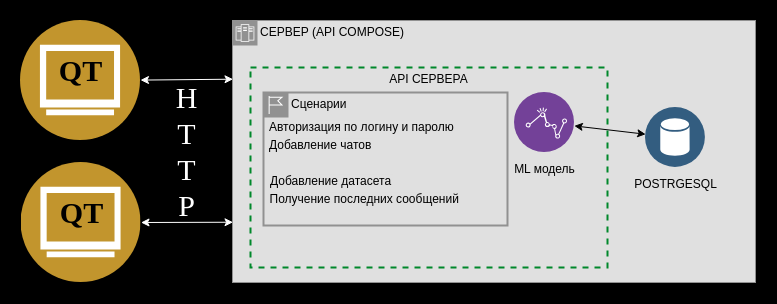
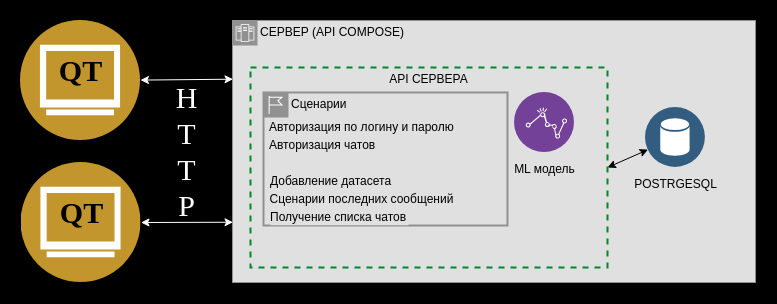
(610, 130) -> (628, 158)
(321, 145) -> (325, 145)
(364, 199) -> (360, 199)
none -> (386, 217)
